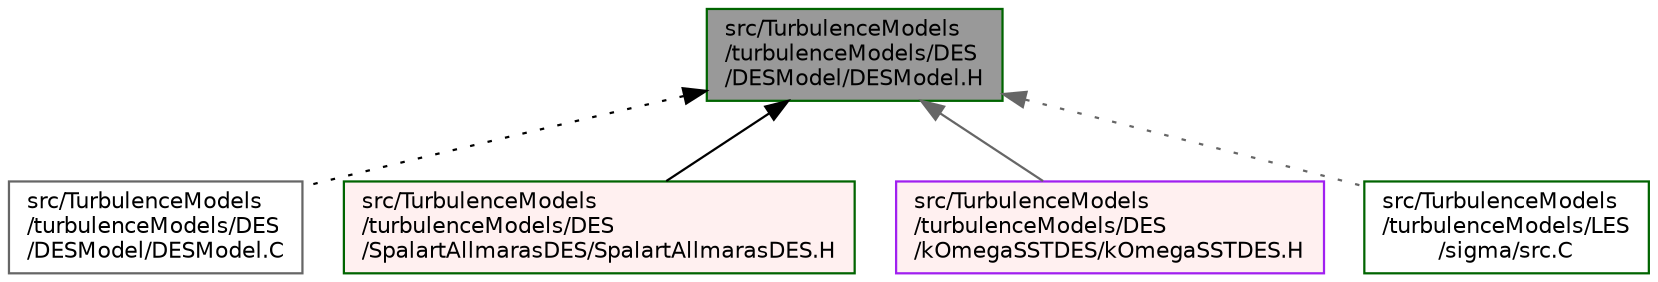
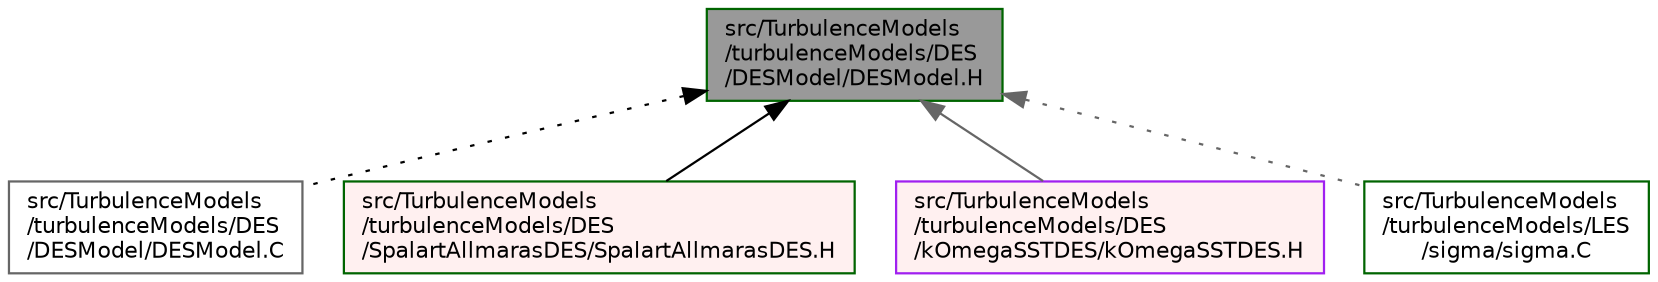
(1507, 227) -> (1507, 227)
